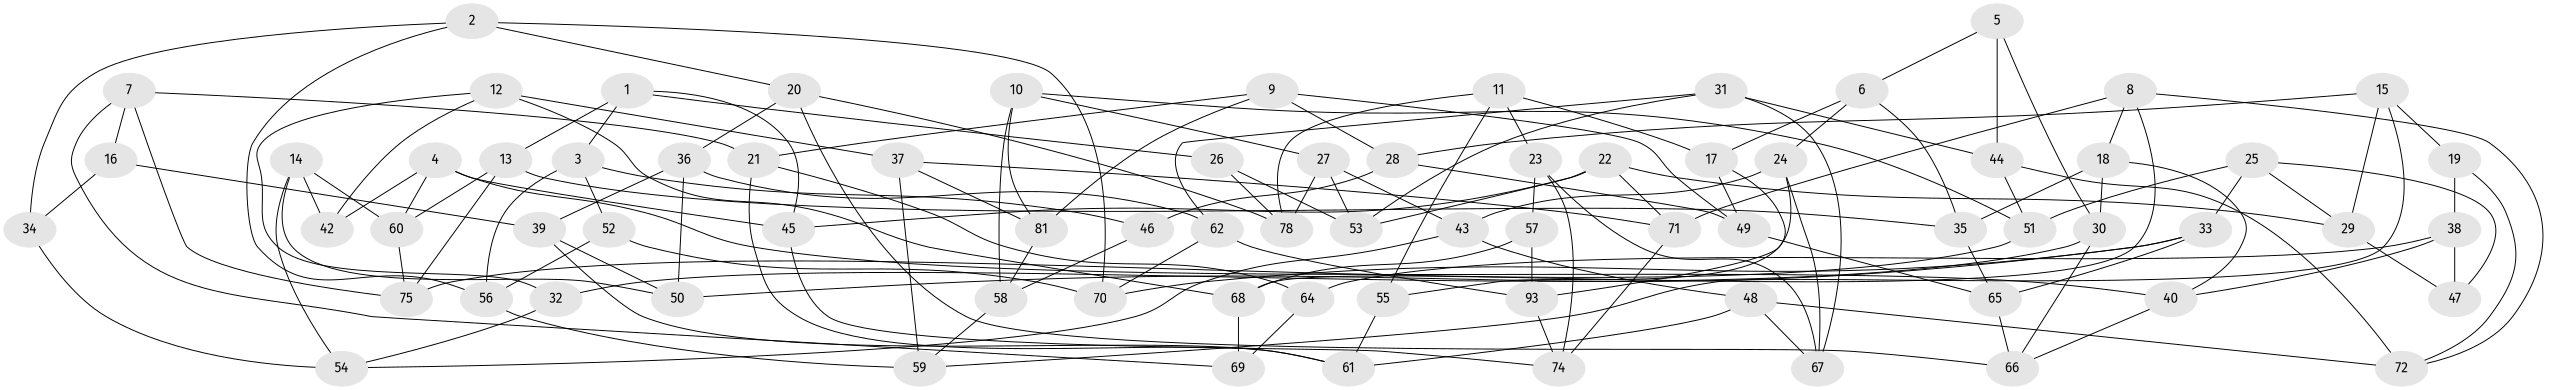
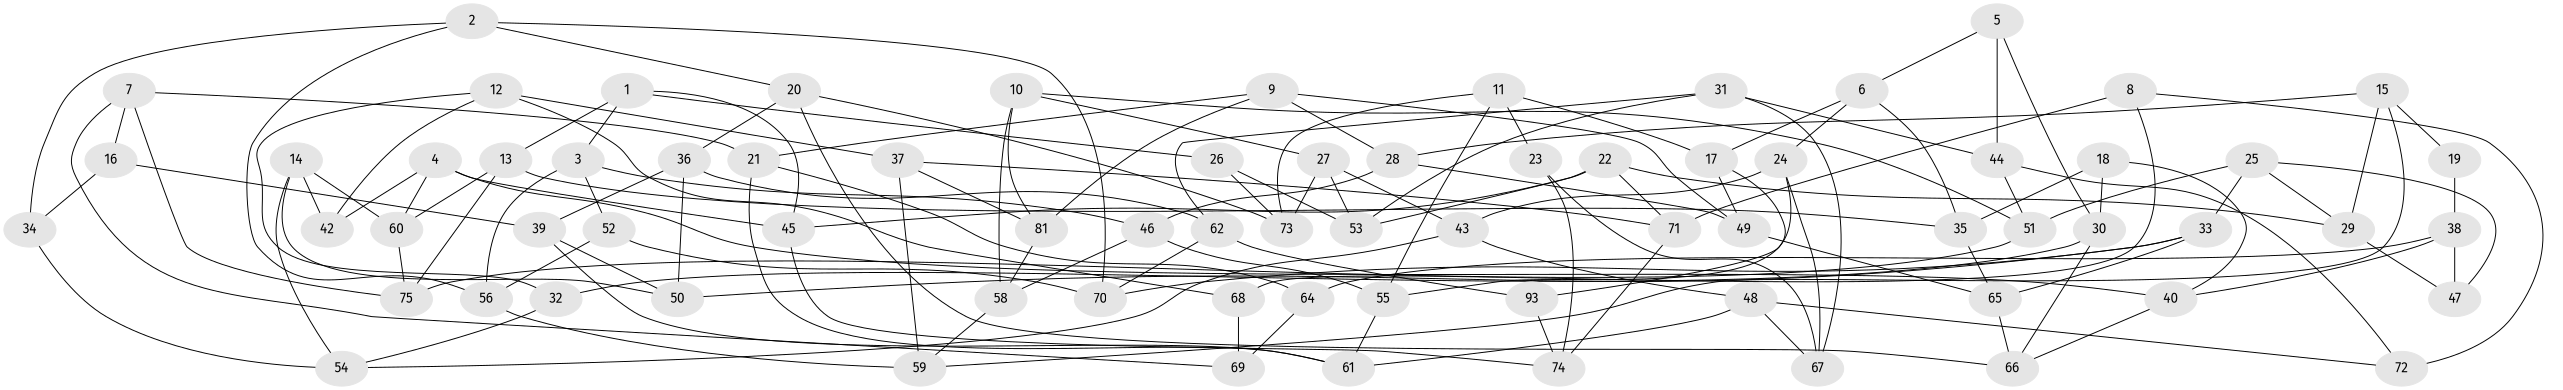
(2117, 126) -> none
(1287, 230) -> (1287, 230)
(1532, 230) -> none
none -> (1245, 263)
(2511, 280) -> none
